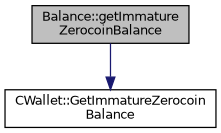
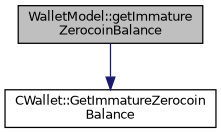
(110, 24) -> (110, 24)
